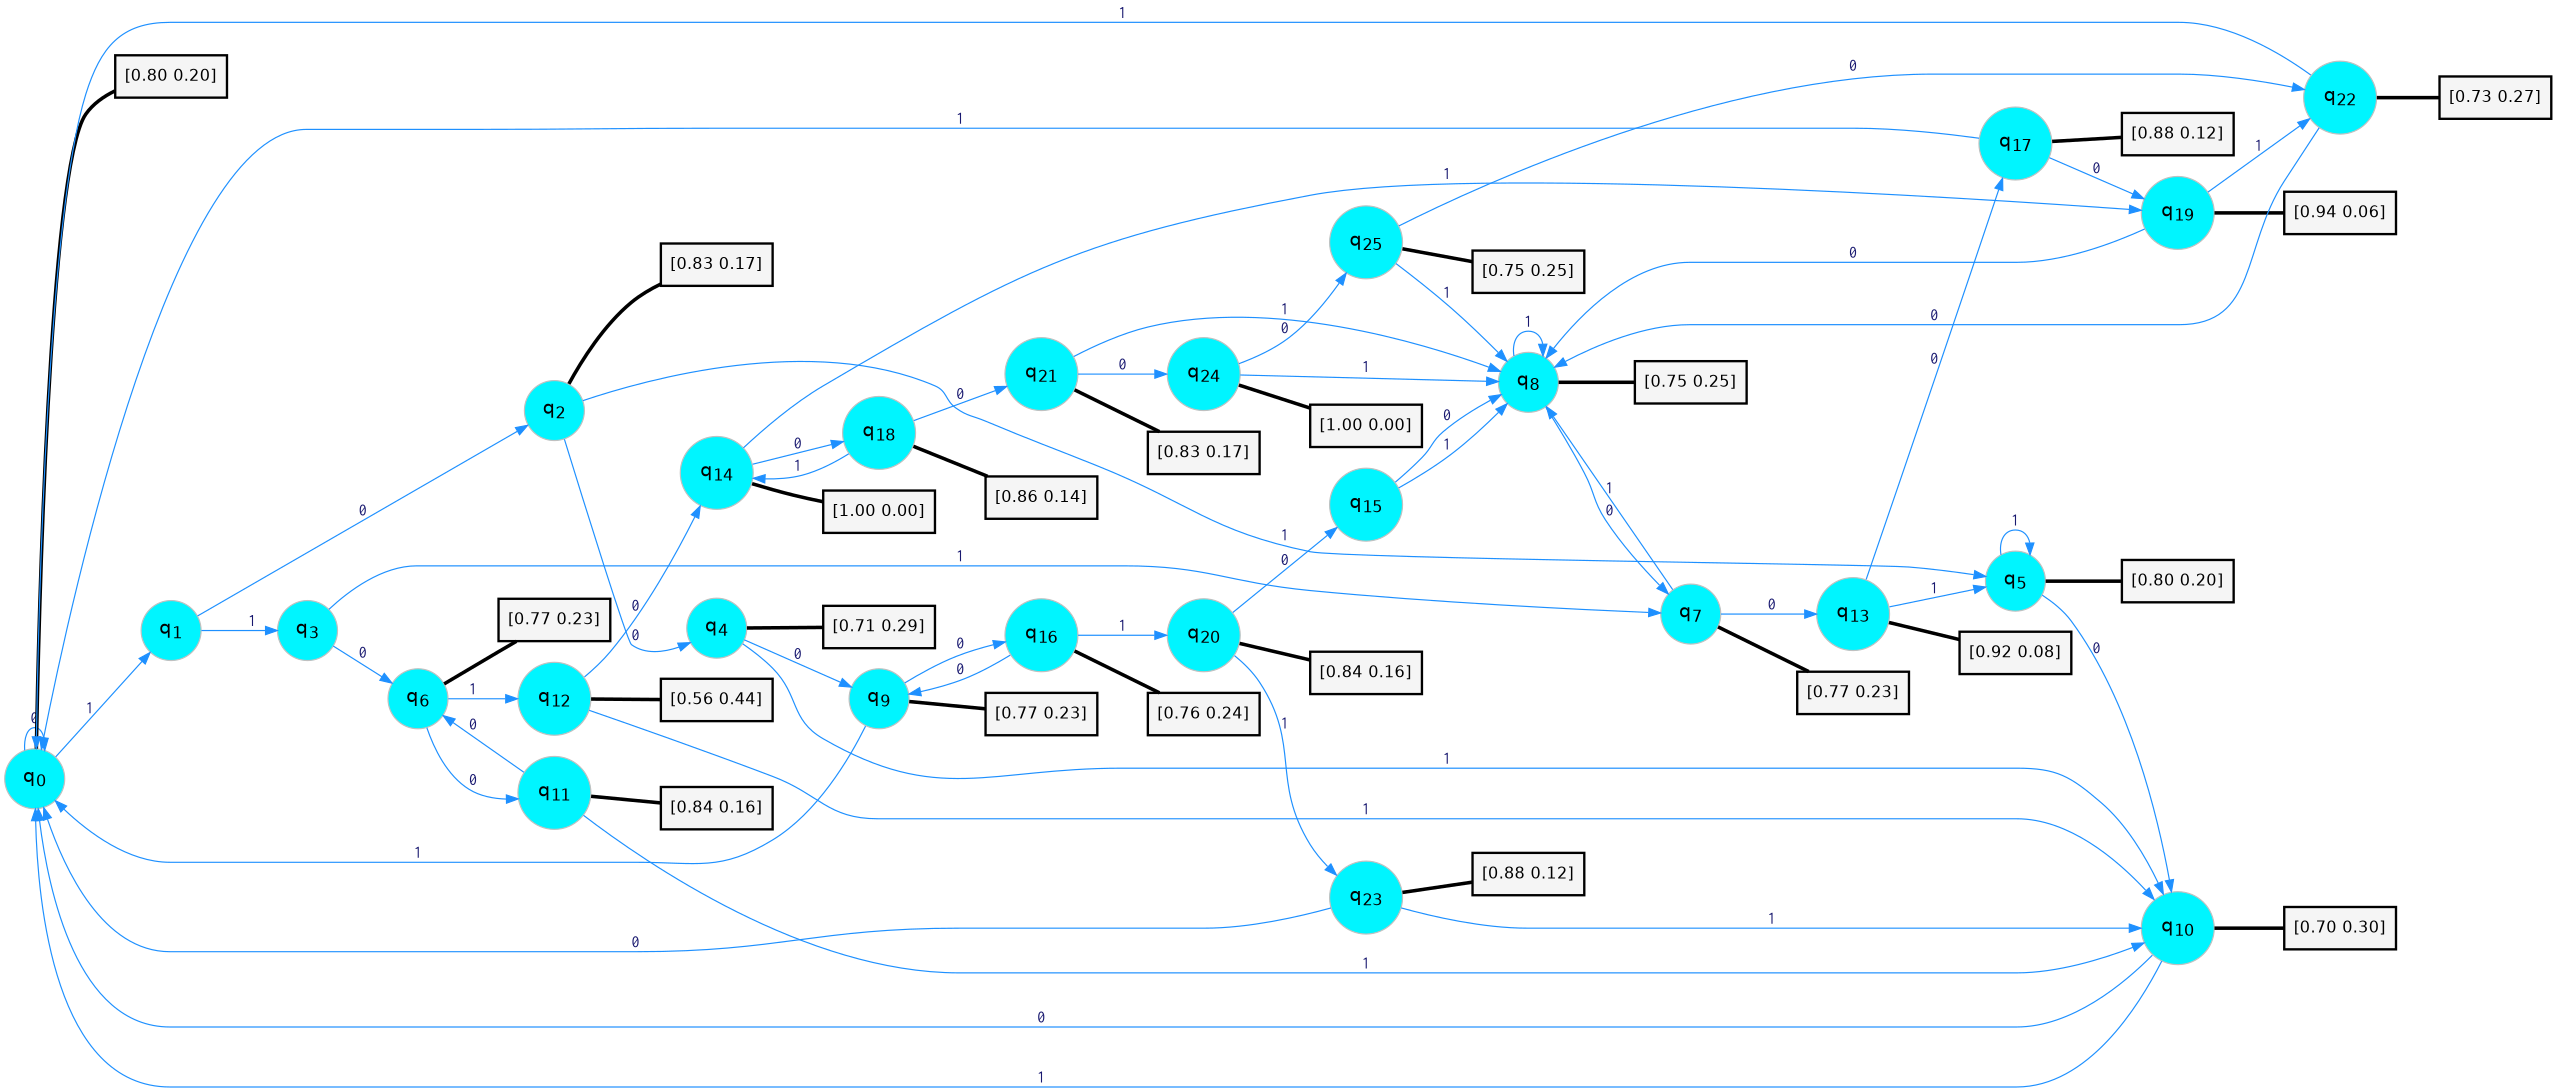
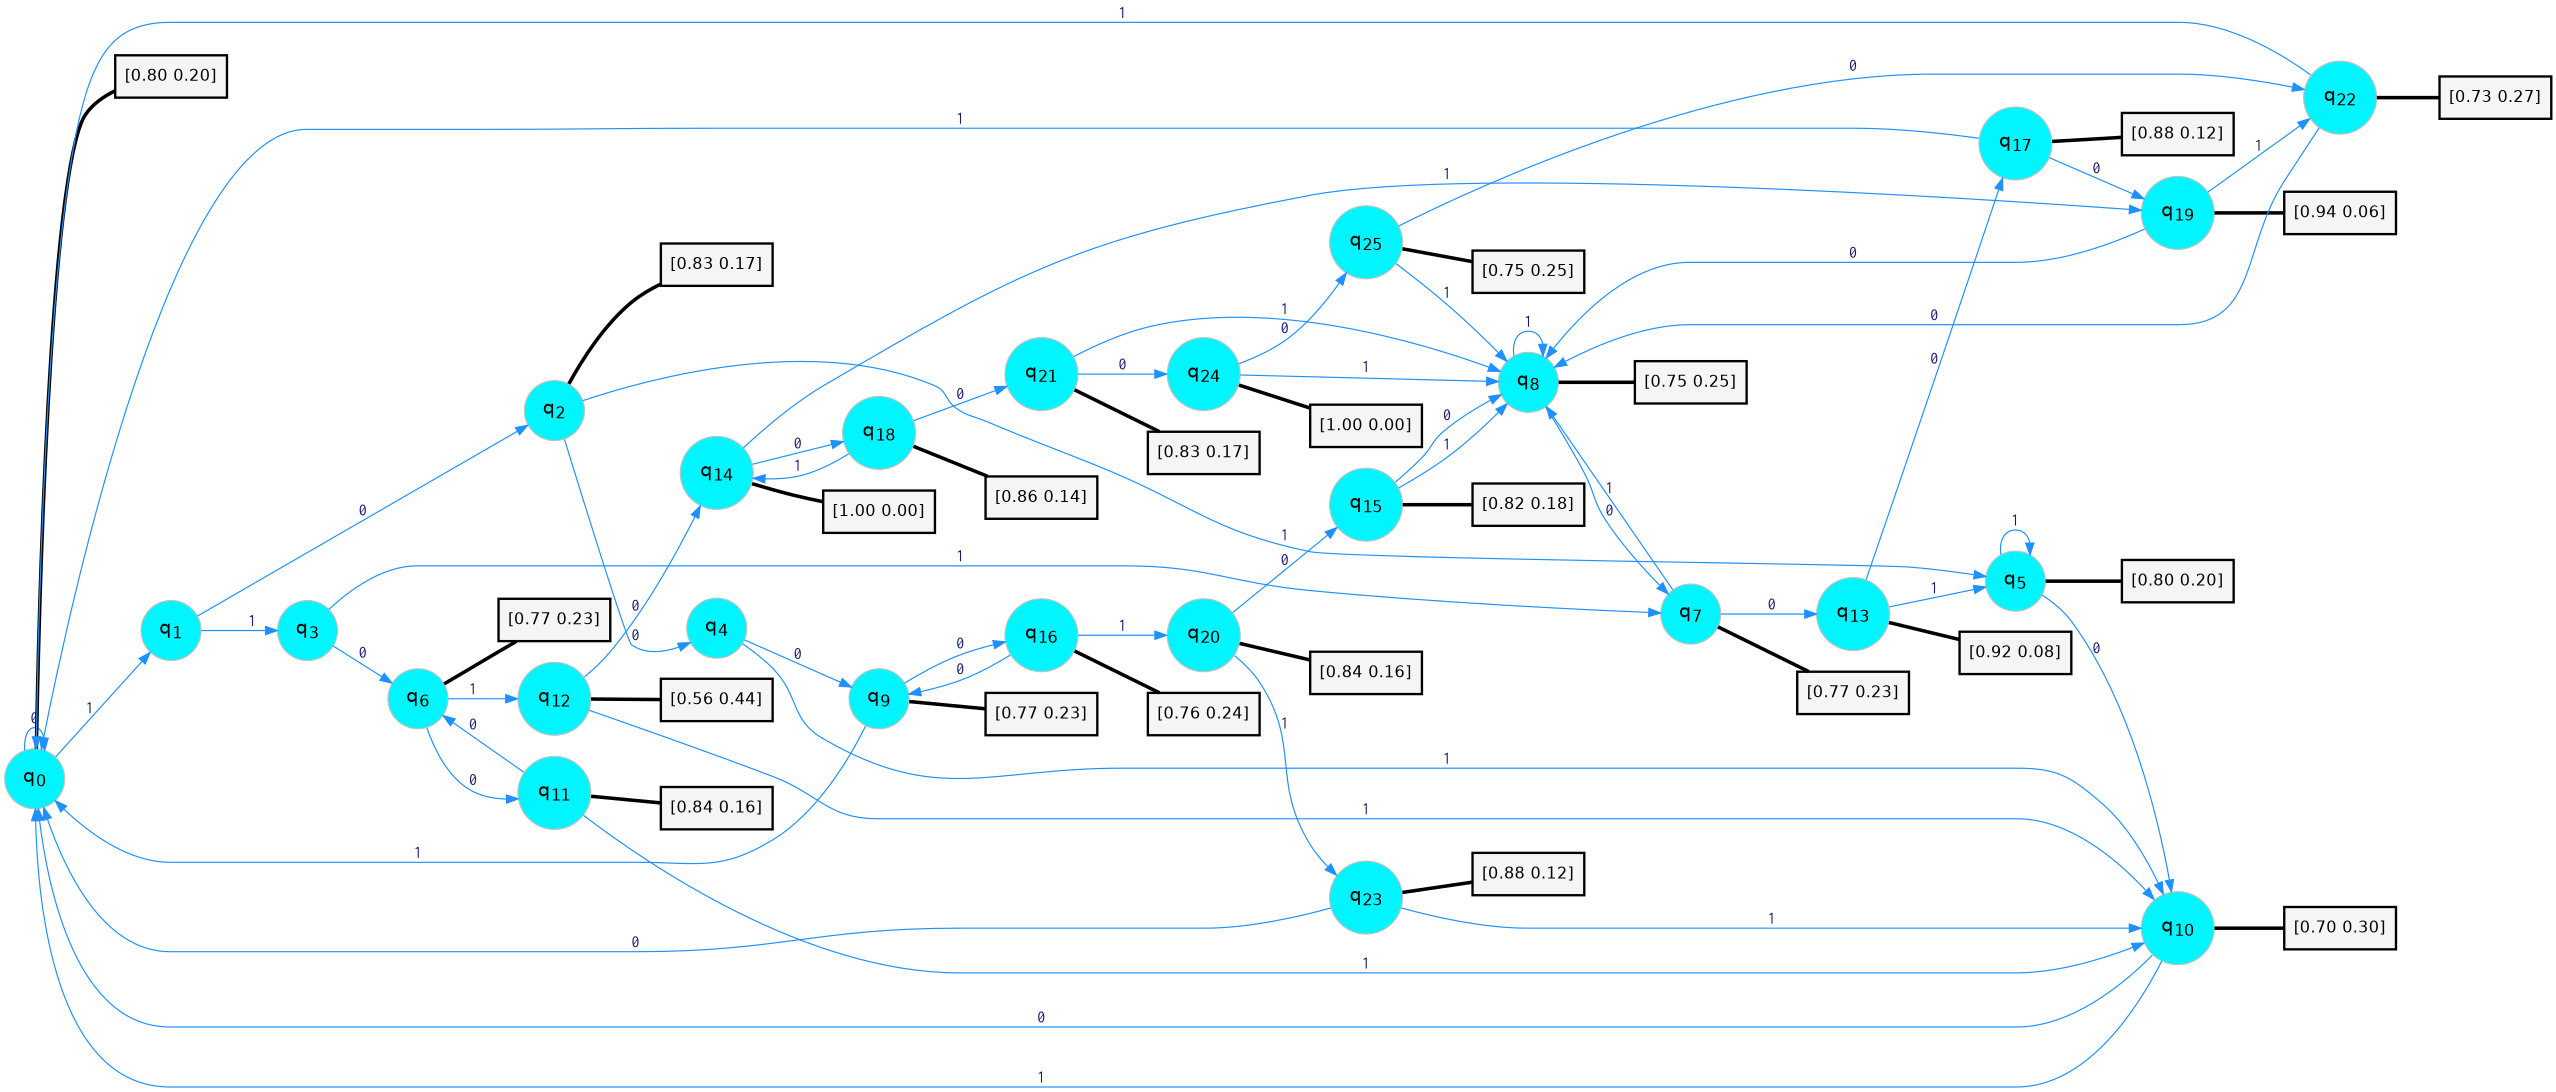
none -> (1528, 505)
(879, 627) -> none
